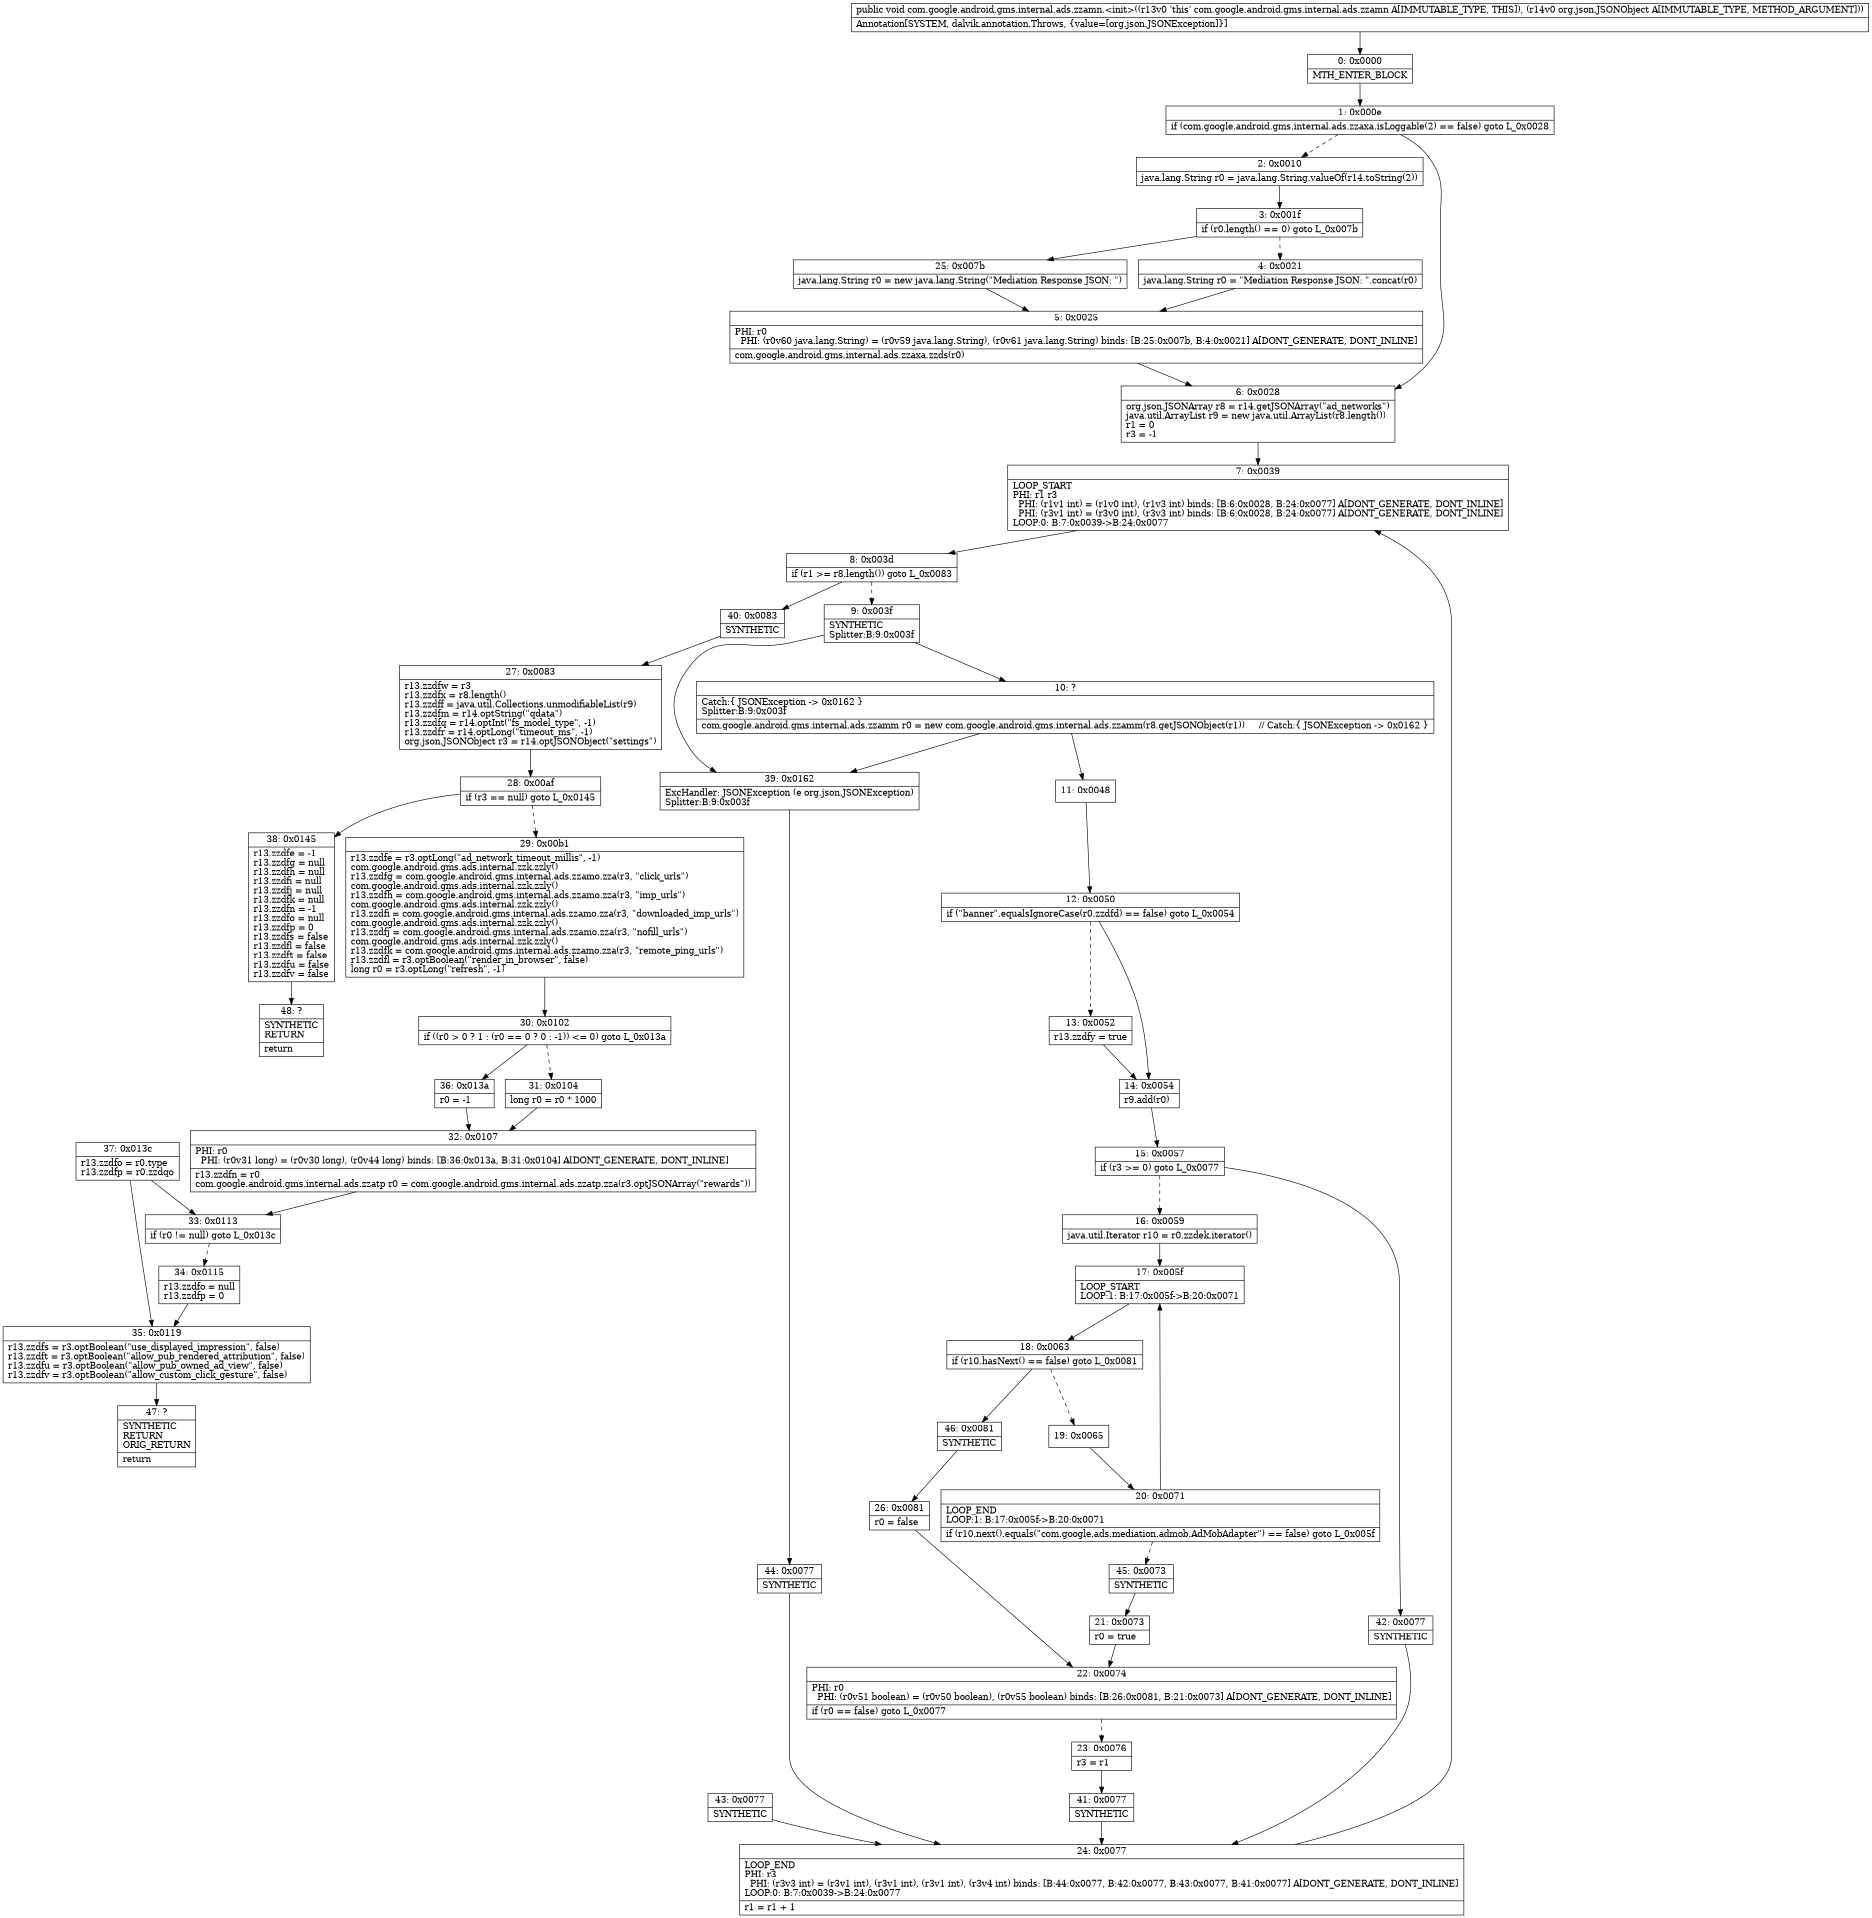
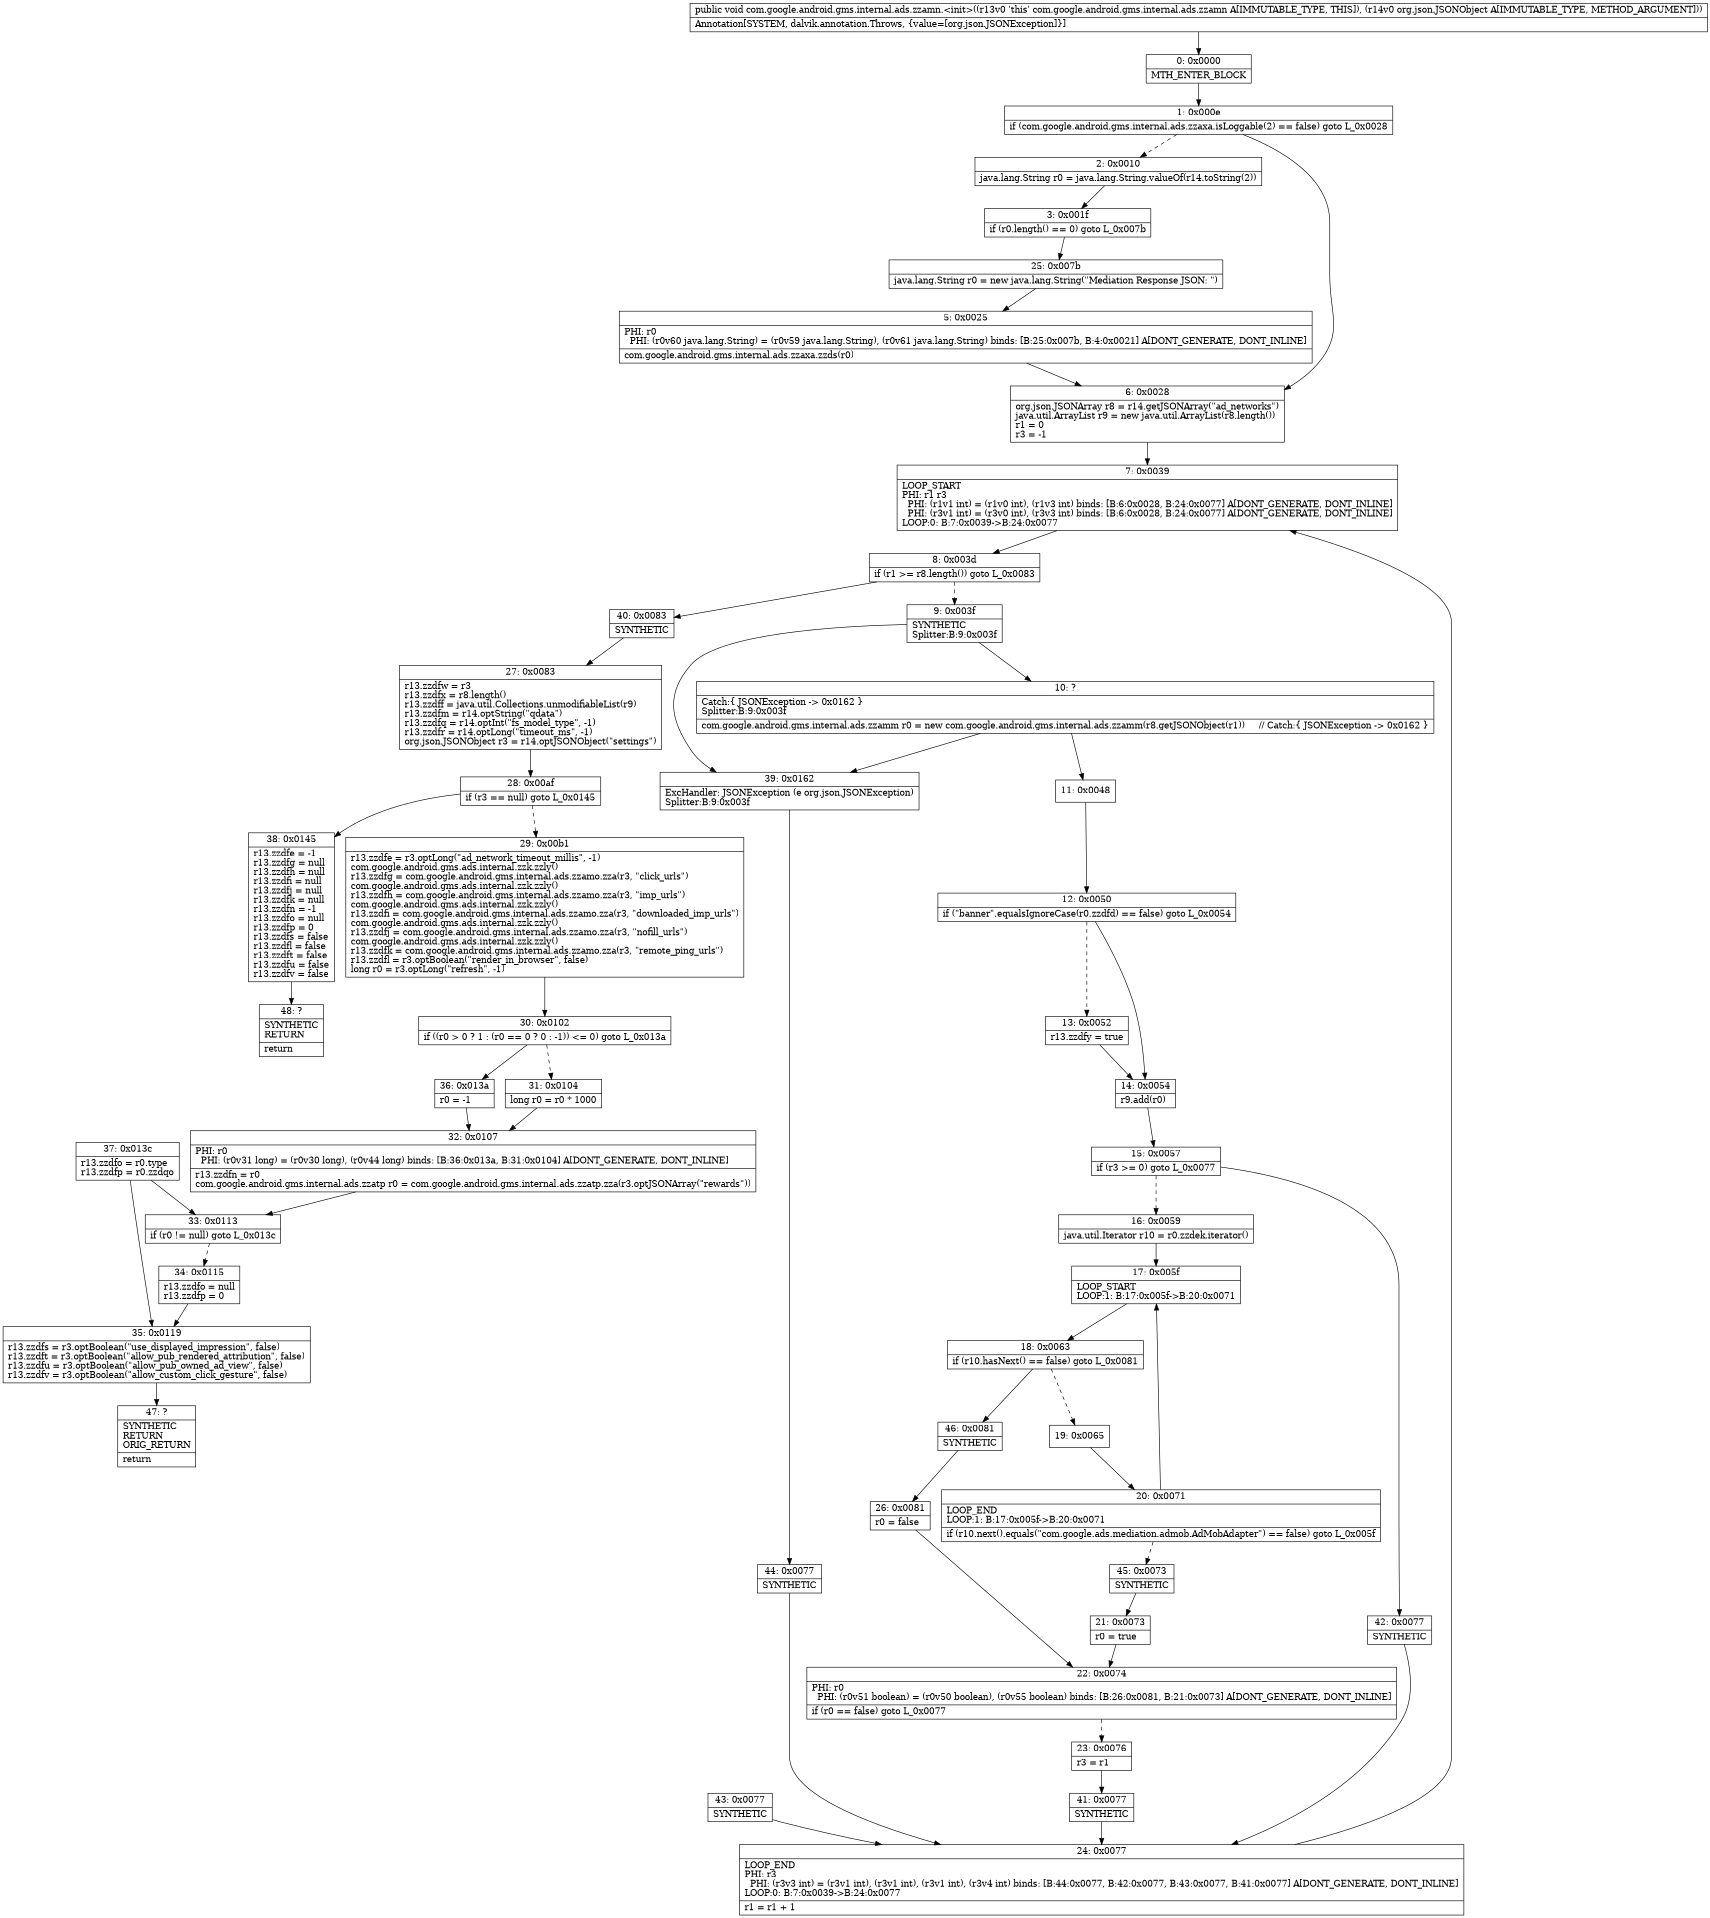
(1280, 274) -> none
